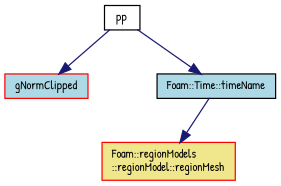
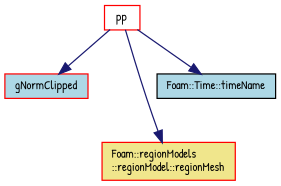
(122, 18) -> (122, 18)
(198, 115) -> (141, 81)
